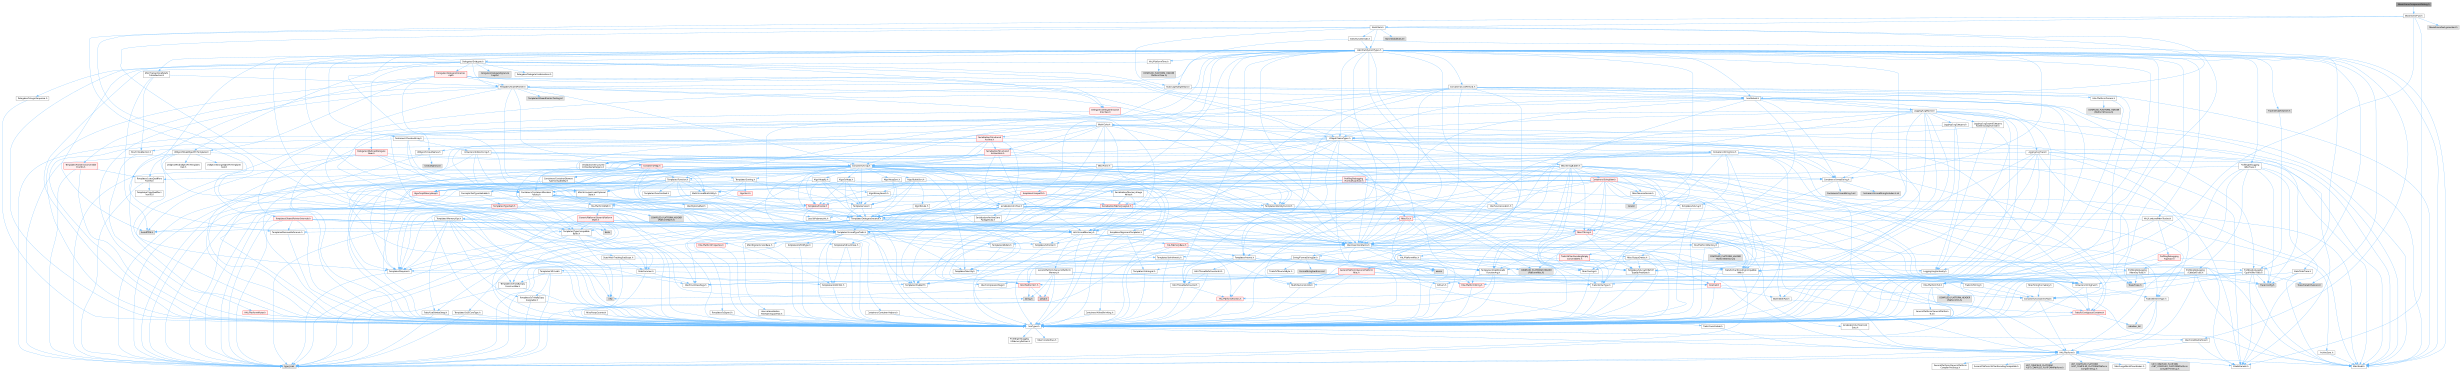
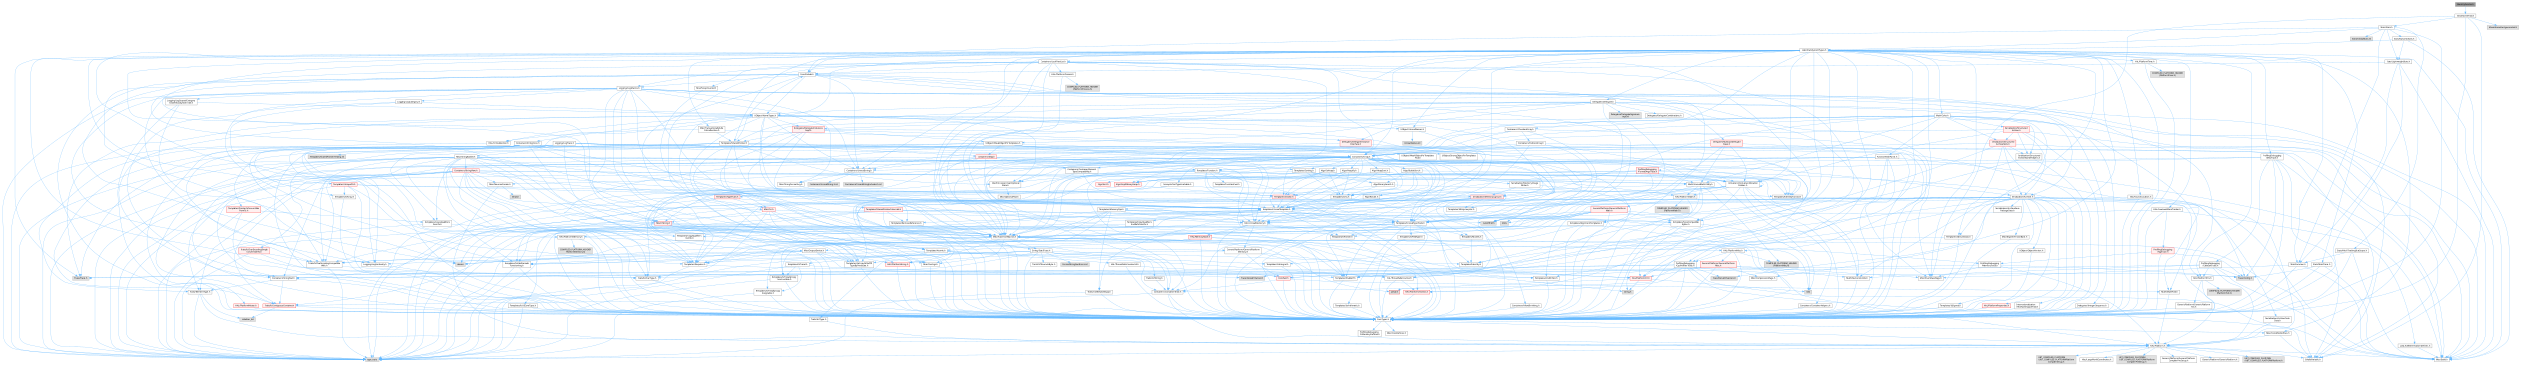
(2414, 4) -> (2465, 4)
none -> (1476, 60)
none -> (809, 66)
(900, 78) -> (784, 122)
none -> (1976, 93)
(1995, 115) -> (764, 110)
(1104, 166) -> (1887, 157)
(2282, 194) -> (1470, 268)
(818, 219) -> (1461, 210)
(866, 219) -> (1276, 210)
none -> (1139, 223)
(1678, 223) -> (826, 177)
none -> (1692, 235)
(1464, 249) -> (919, 245)
none -> (2031, 251)
(1305, 258) -> (1041, 251)
(1442, 285) -> none
(1713, 326) -> (819, 320)
(2326, 353) -> (2415, 346)
(1996, 367) -> (2220, 360)
